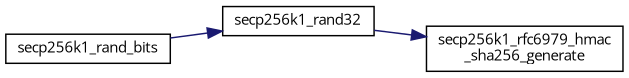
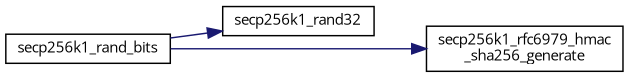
(393, 33) -> (291, 49)
